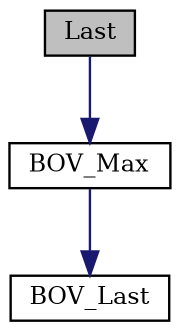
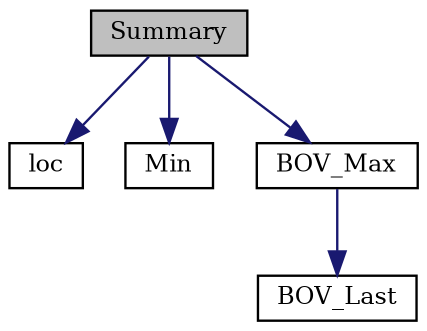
(90, 33) -> (169, 33)
none -> (46, 166)
none -> (169, 166)
